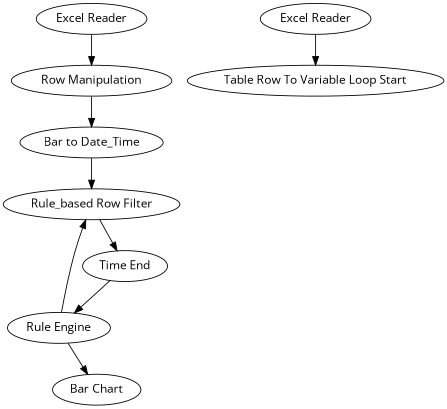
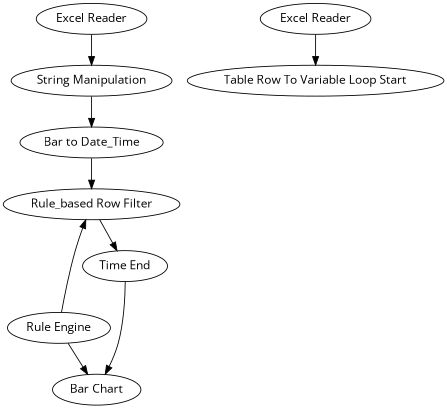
(92, 81) -> (92, 81)
(95, 294) -> (122, 325)
